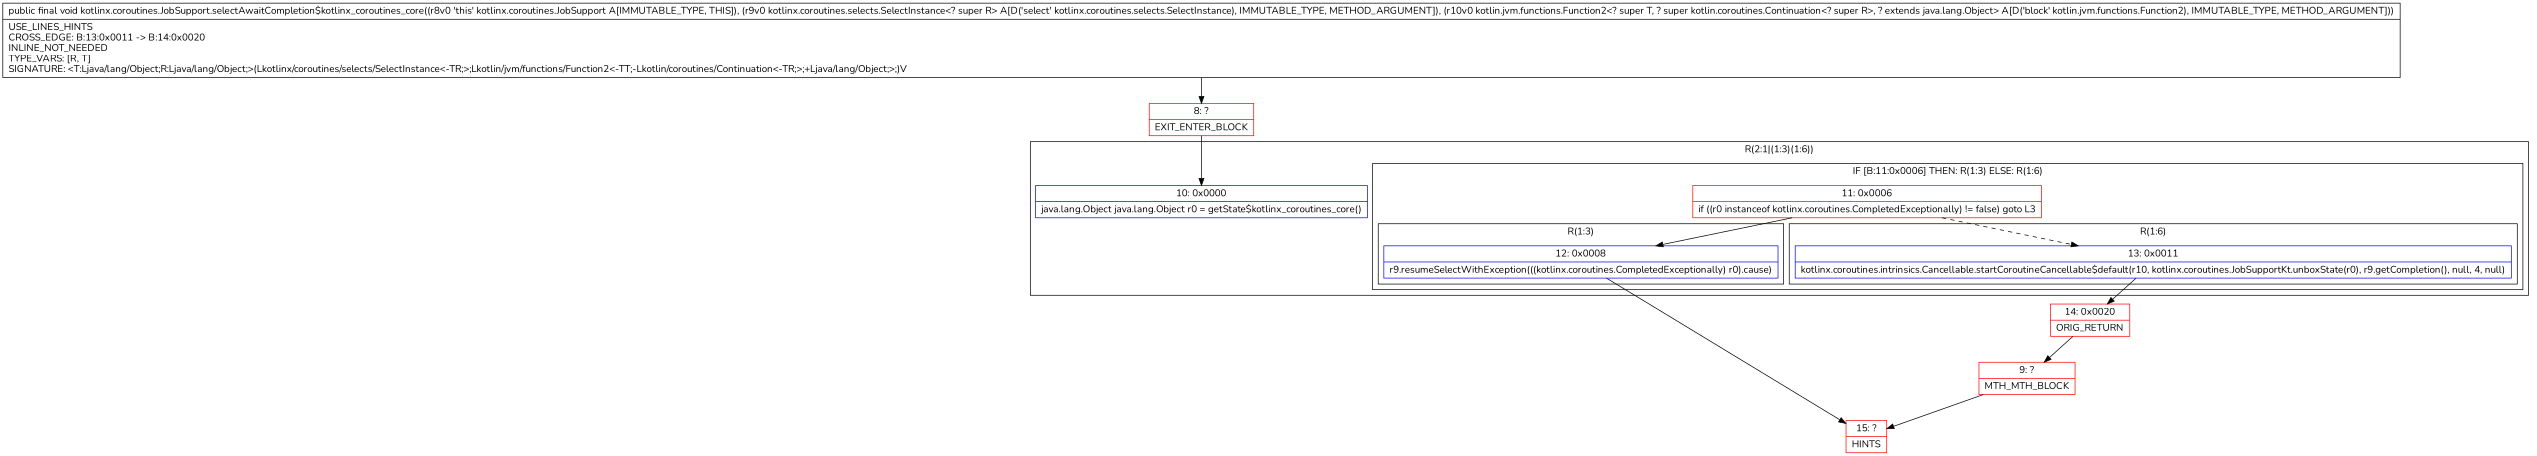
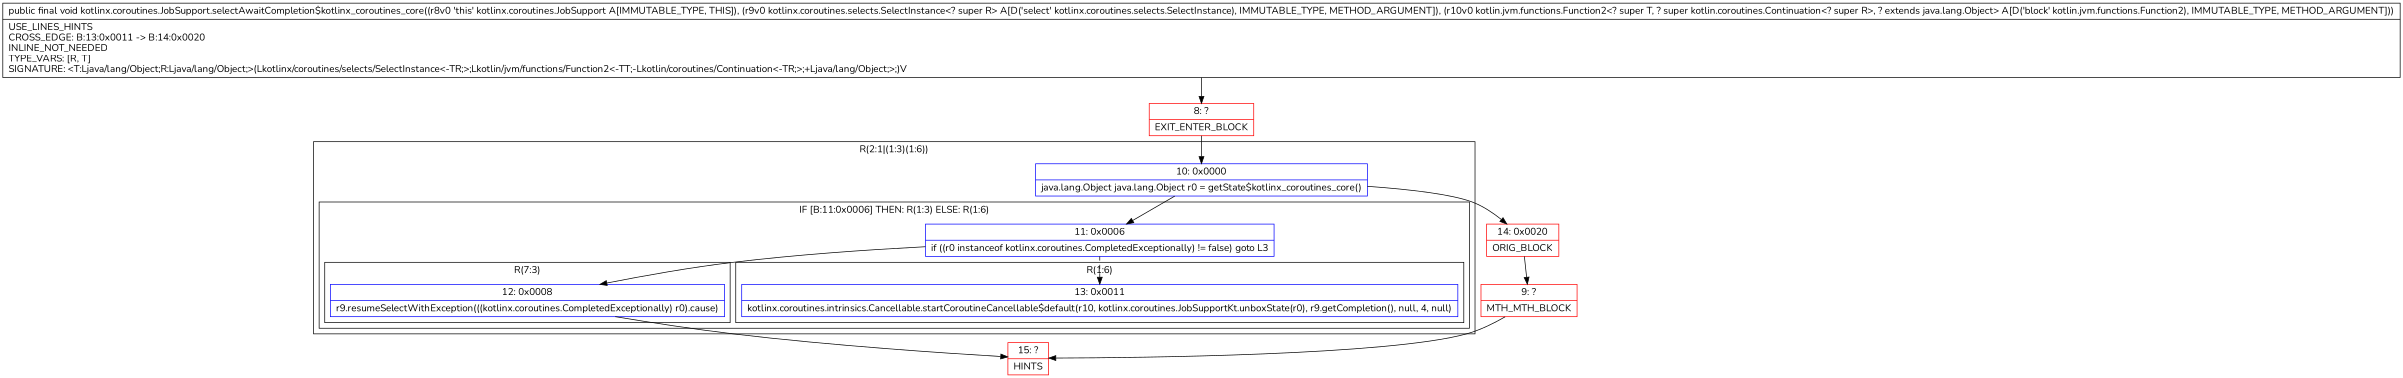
(1867, 202) -> (1100, 240)
none -> (1154, 208)
(1581, 232) -> (527, 270)
(2124, 289) -> (1437, 194)
(2090, 328) -> (1523, 248)
